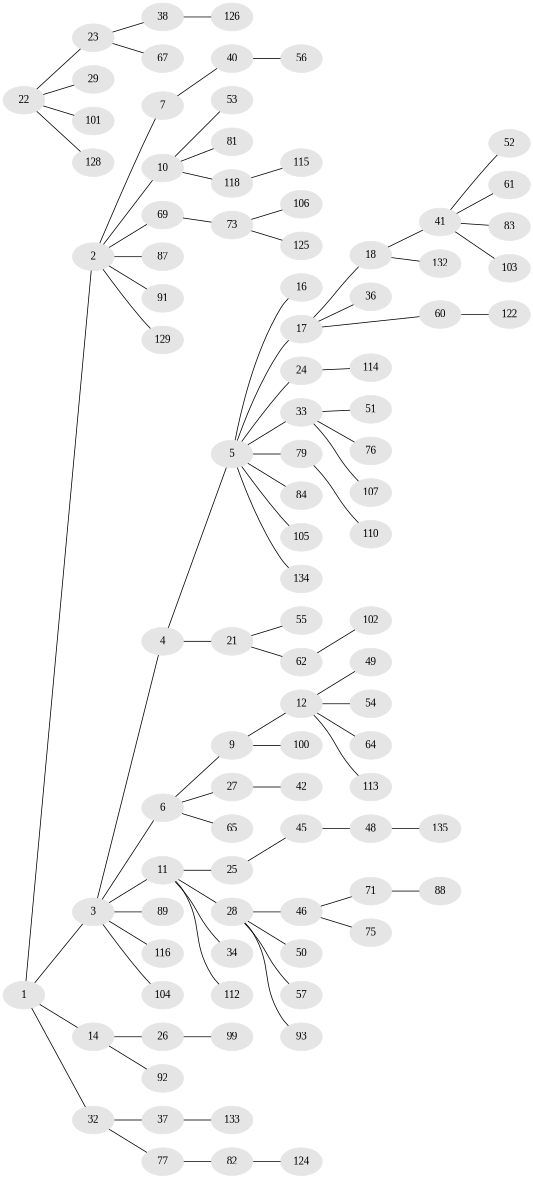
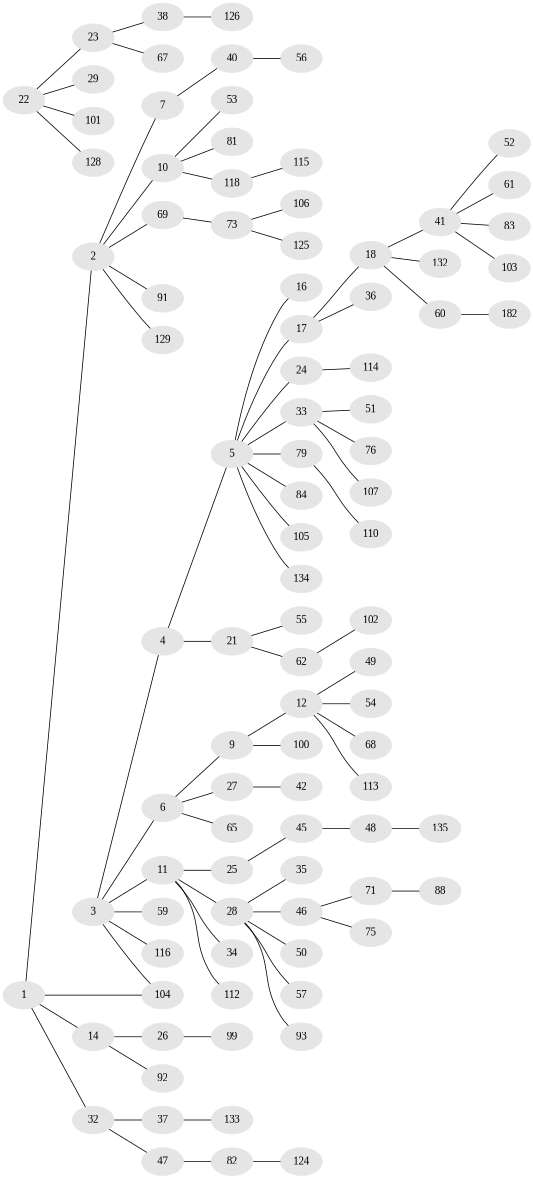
(163, 257) -> none
(510, 314) -> (510, 314)
(371, 322) -> (406, 285)
(371, 745) -> (371, 745)
none -> (301, 870)
(163, 912) -> (163, 912)
(59, 953) -> (93, 995)
(163, 1162) -> (163, 1162)
